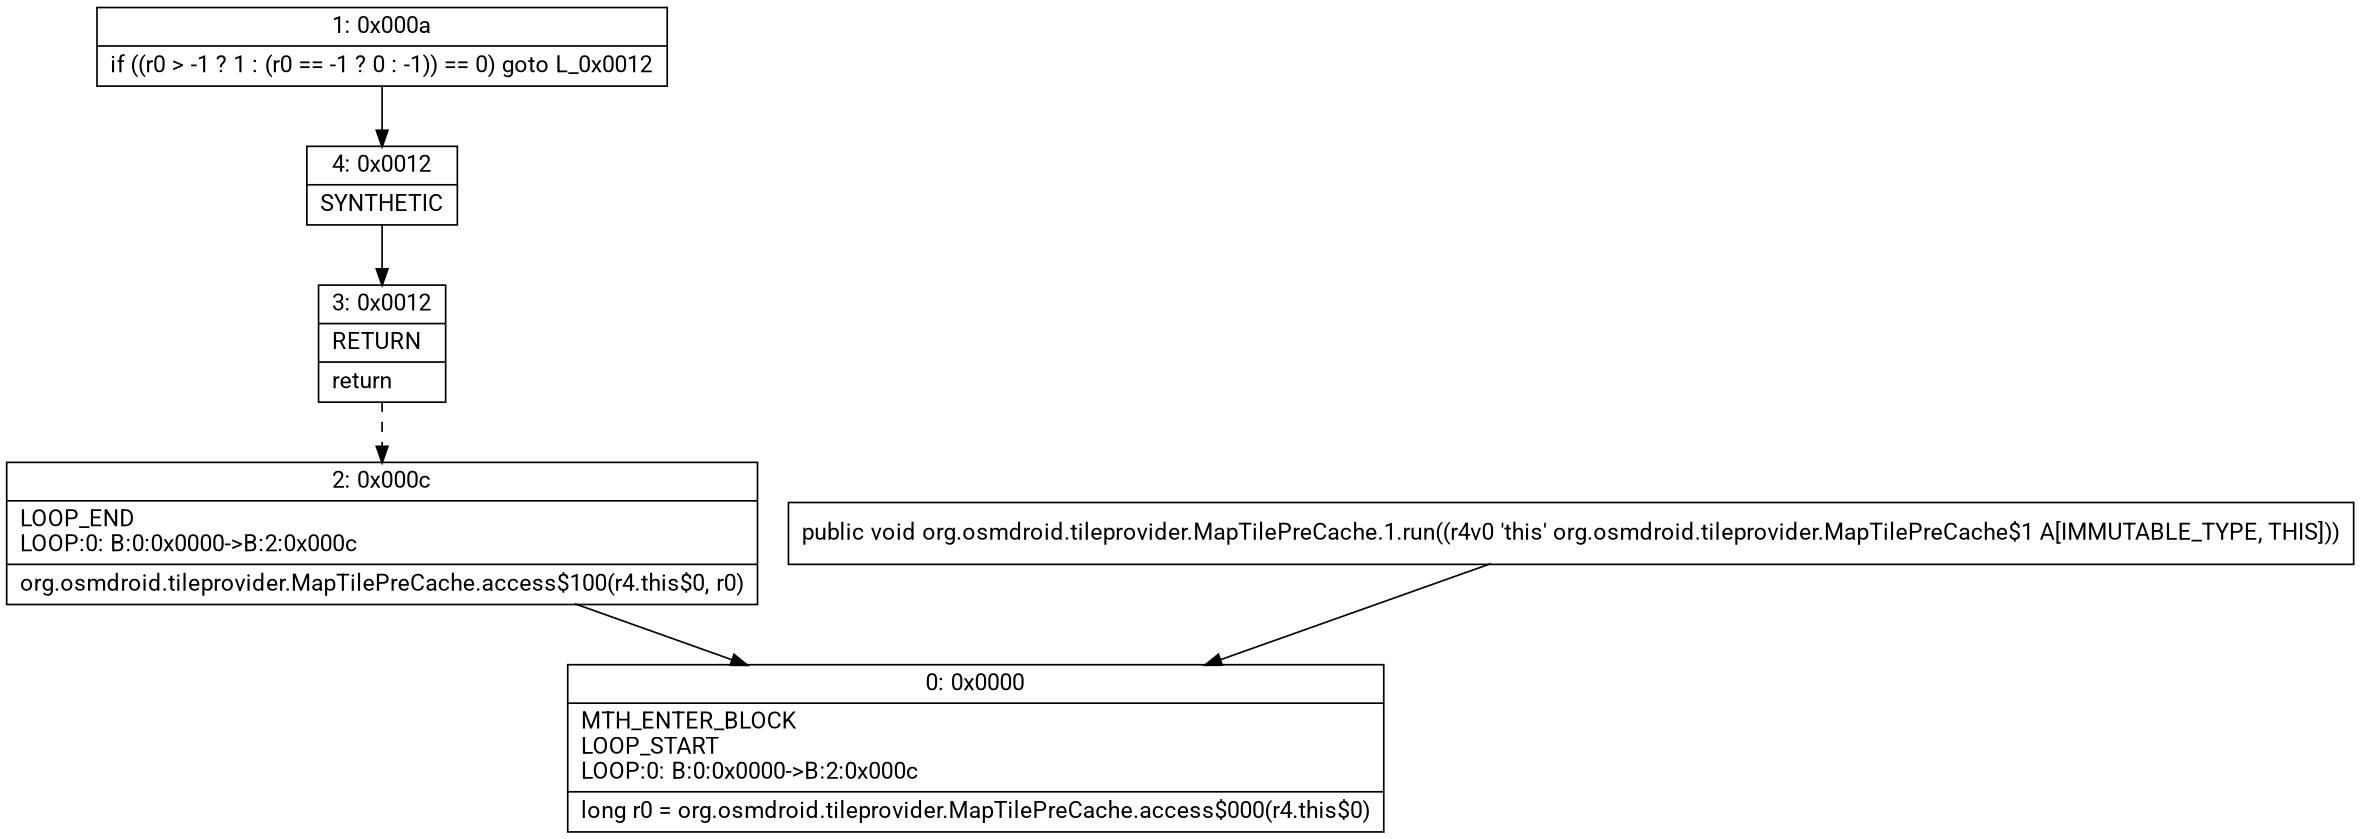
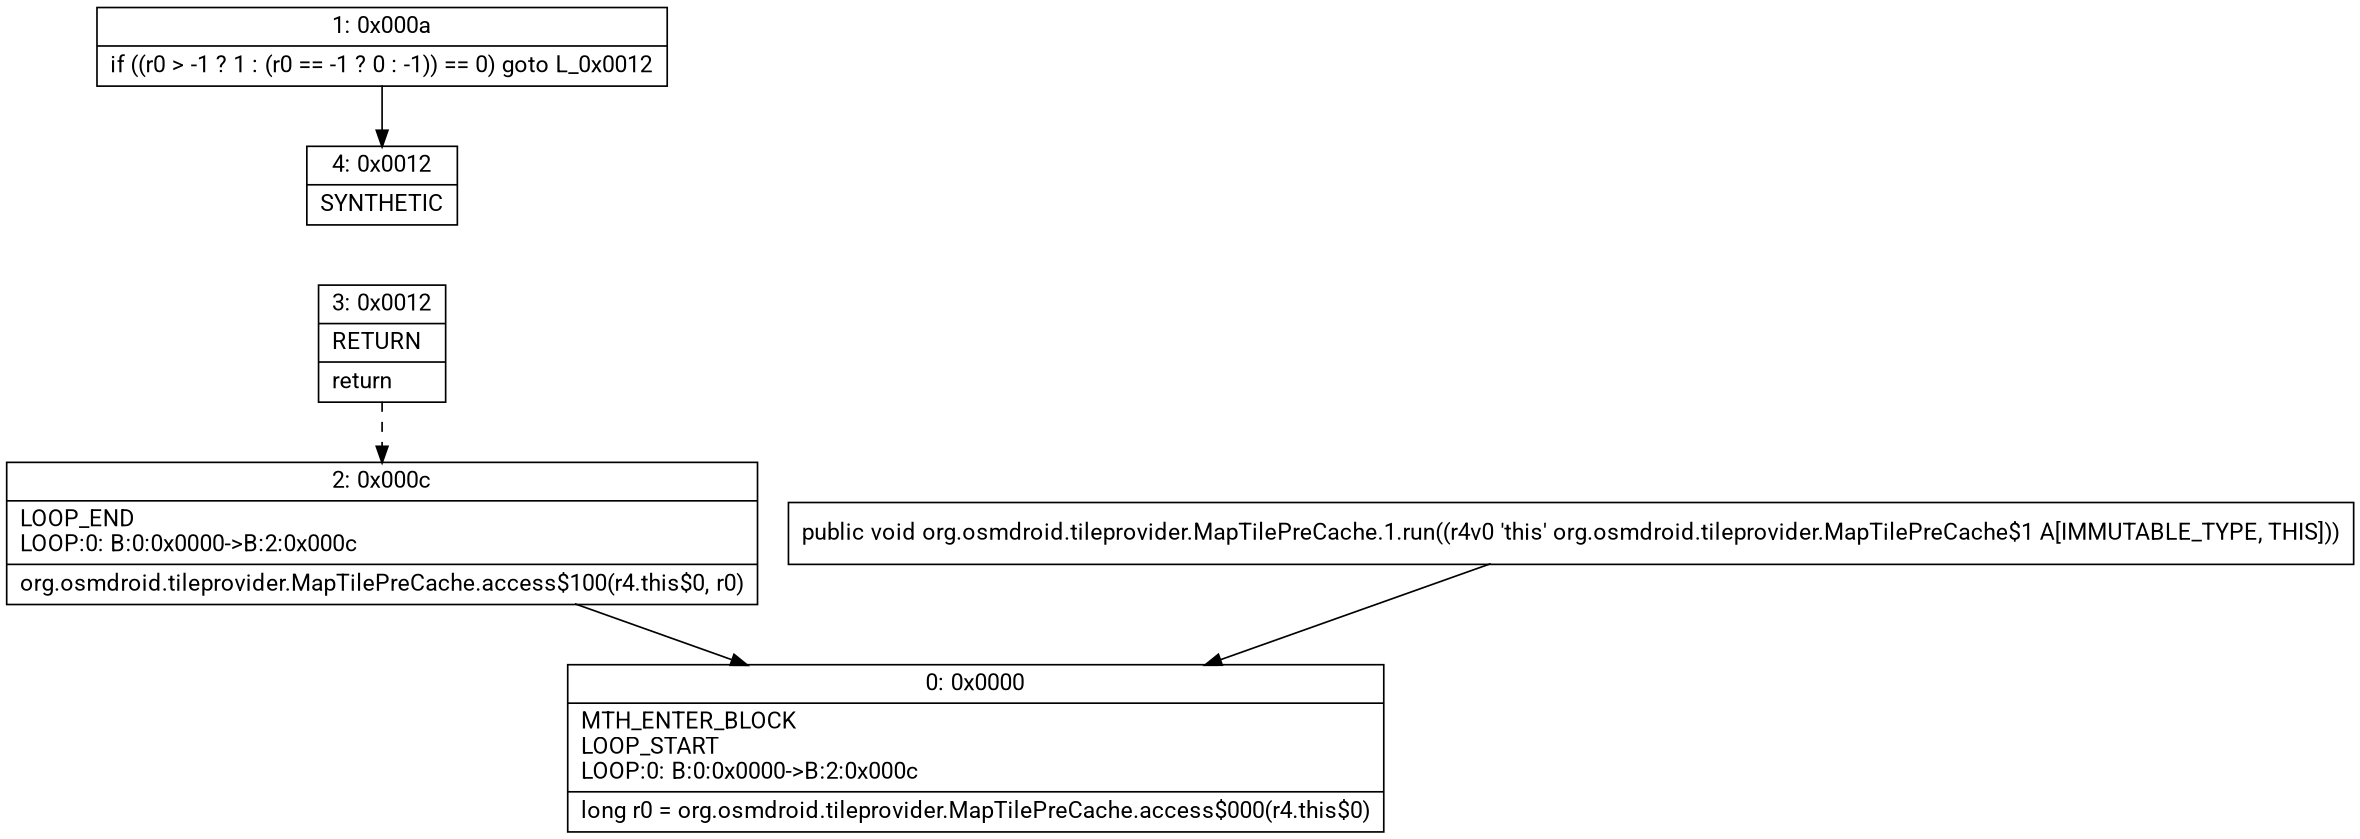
(382, 247) -> none
